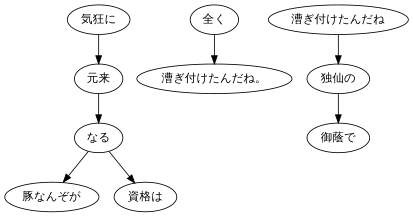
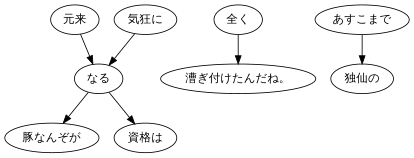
(338, 20) -> (362, 20)
(99, 45) -> (125, 46)
(338, 138) -> none
